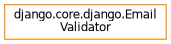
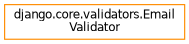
(85, 22) -> (95, 22)
